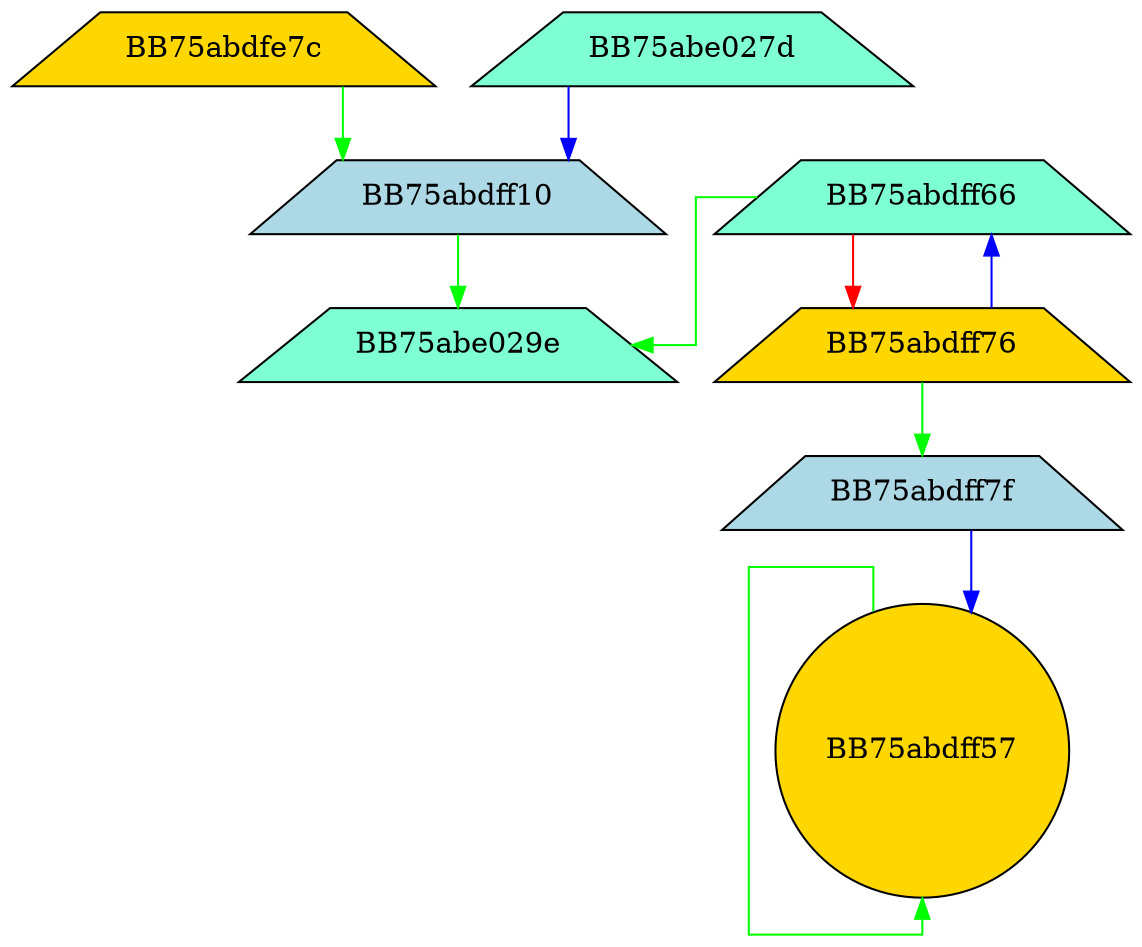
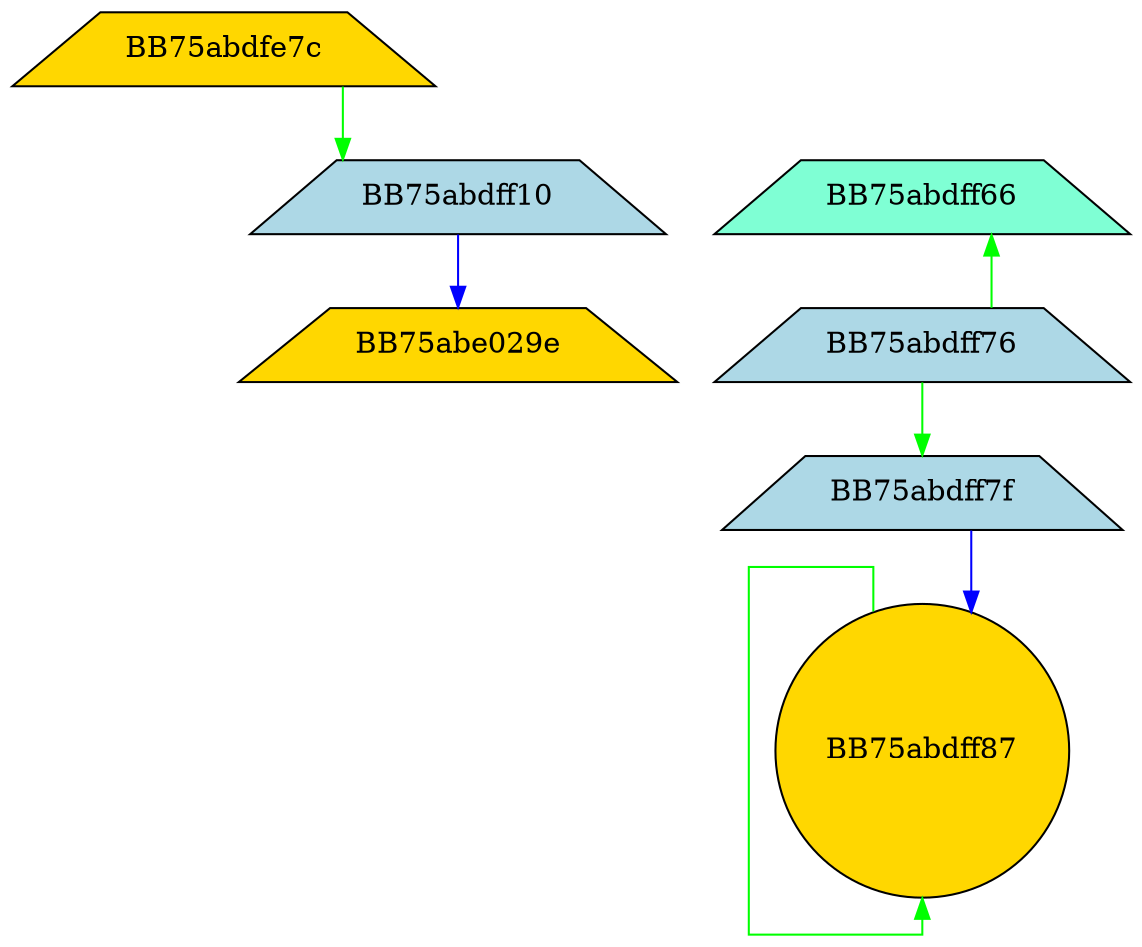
(692, 49) -> none
(458, 261) -> (458, 261)
(853, 261) -> none
(696, 262) -> none
(992, 282) -> (992, 282)
(458, 345) -> (458, 345)
(922, 345) -> (922, 345)
(922, 751) -> (922, 751)
